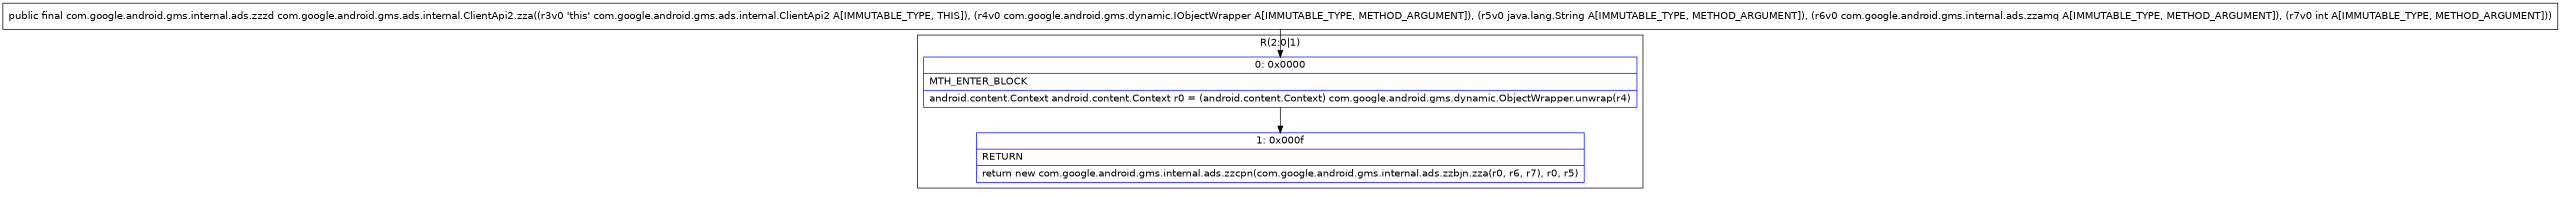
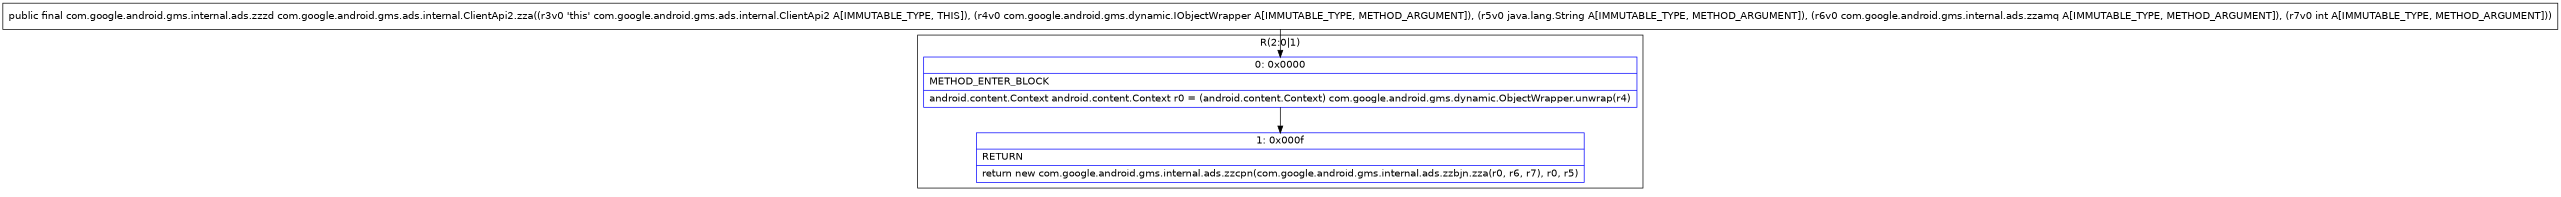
(979, 81) -> (989, 81)
